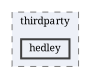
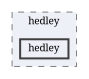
(45, 22) -> (44, 22)
